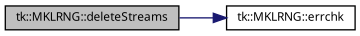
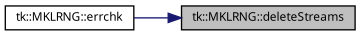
(196, 18) -> (151, 18)
